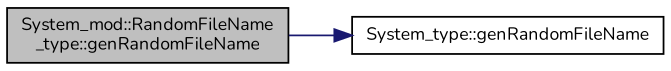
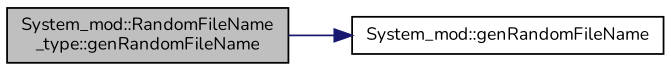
(508, 35) -> (508, 35)
